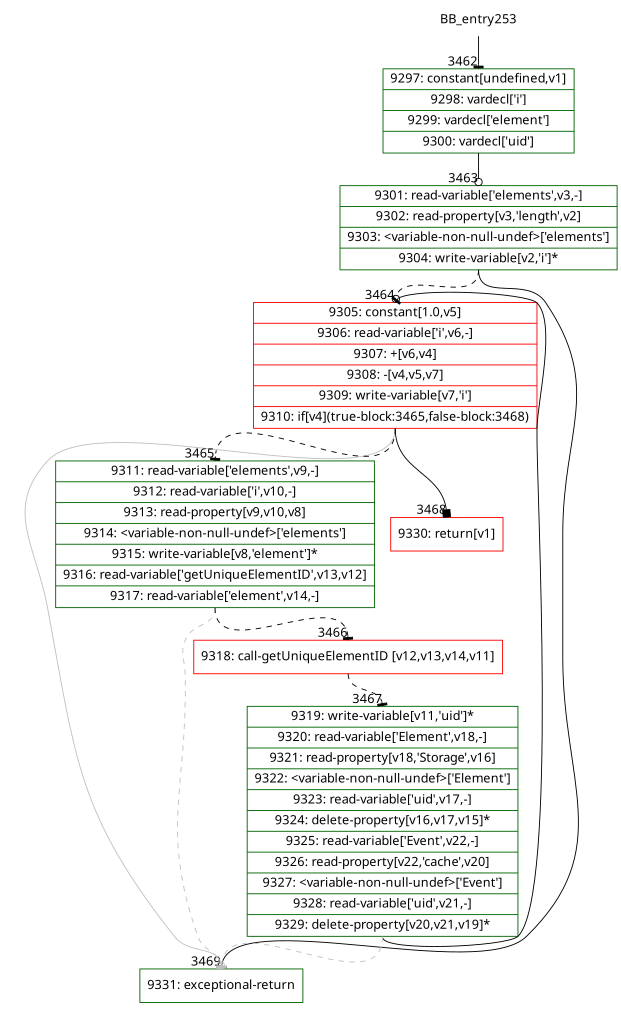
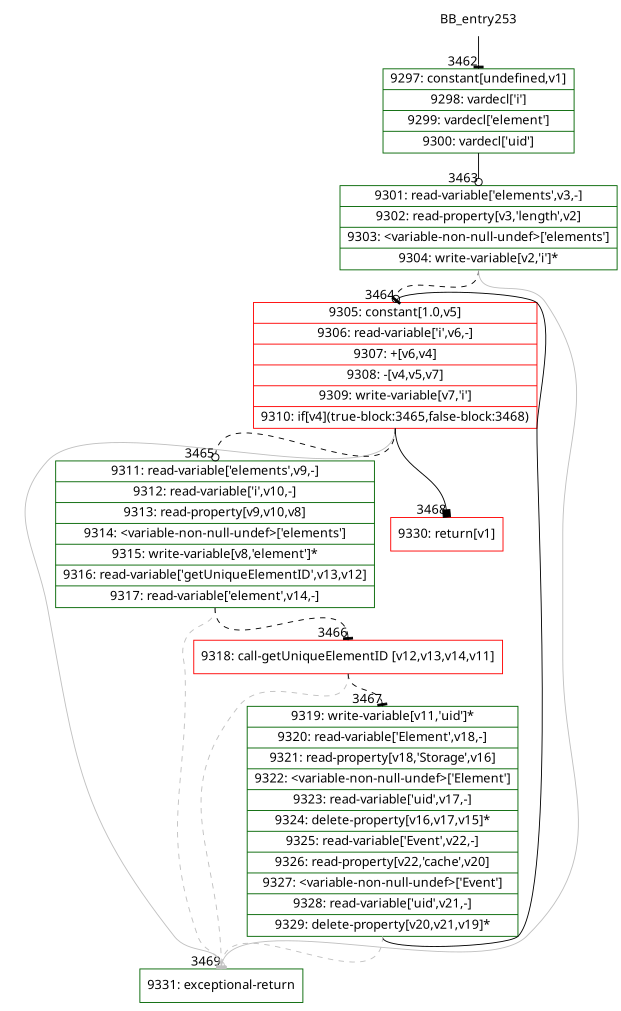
(309, 446) -> (309, 446)
(570, 740) -> (570, 740)
none -> (206, 768)
